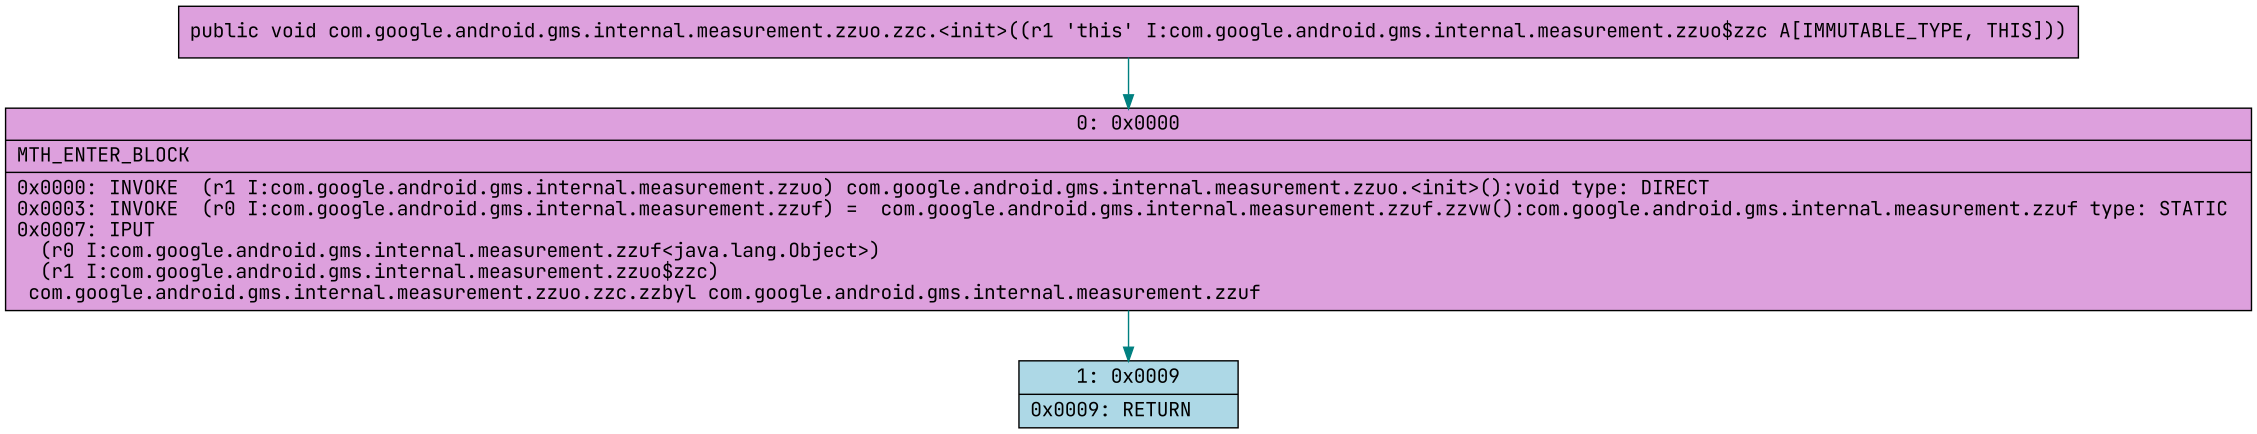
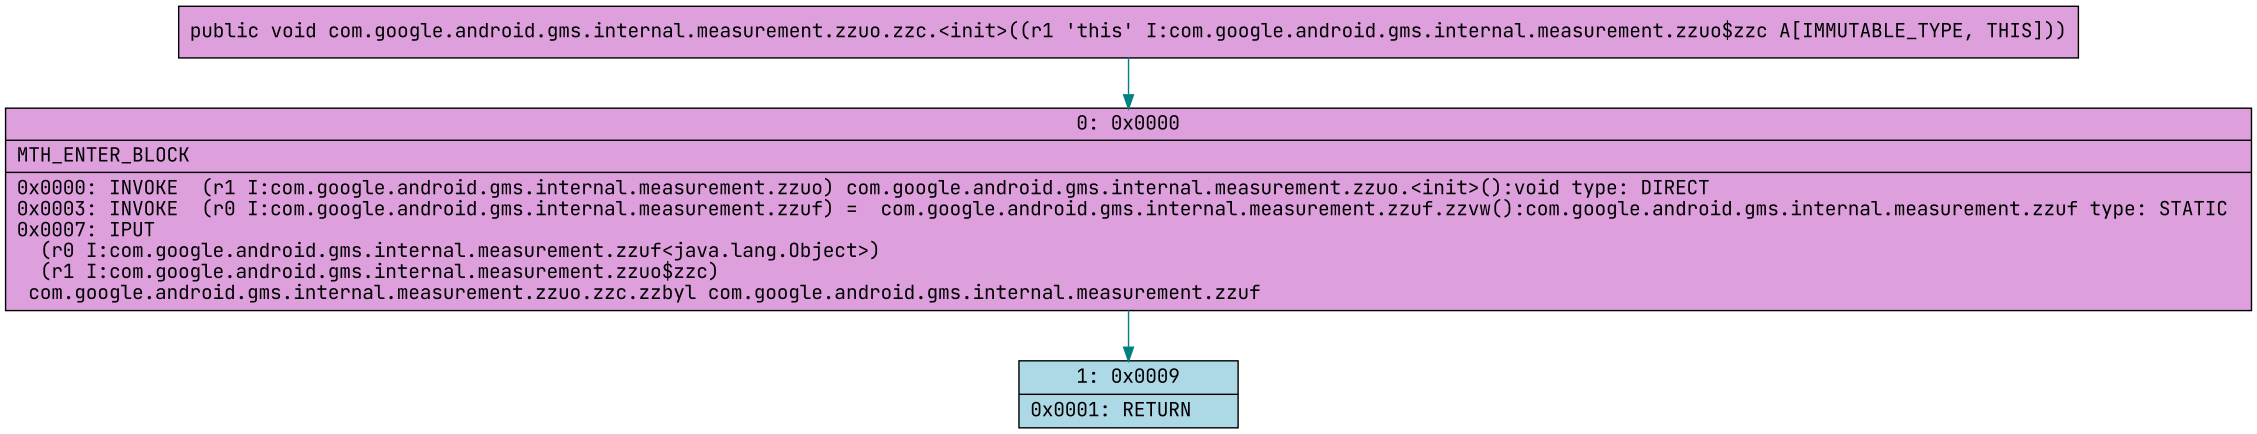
(1129, 410) -> (1129, 410)
